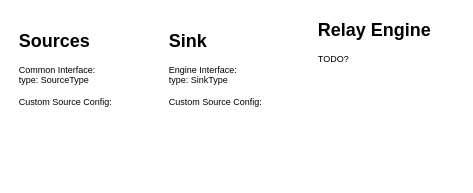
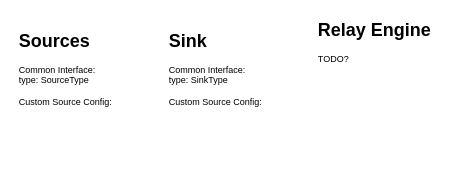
(217, 41) -> (217, 41)
